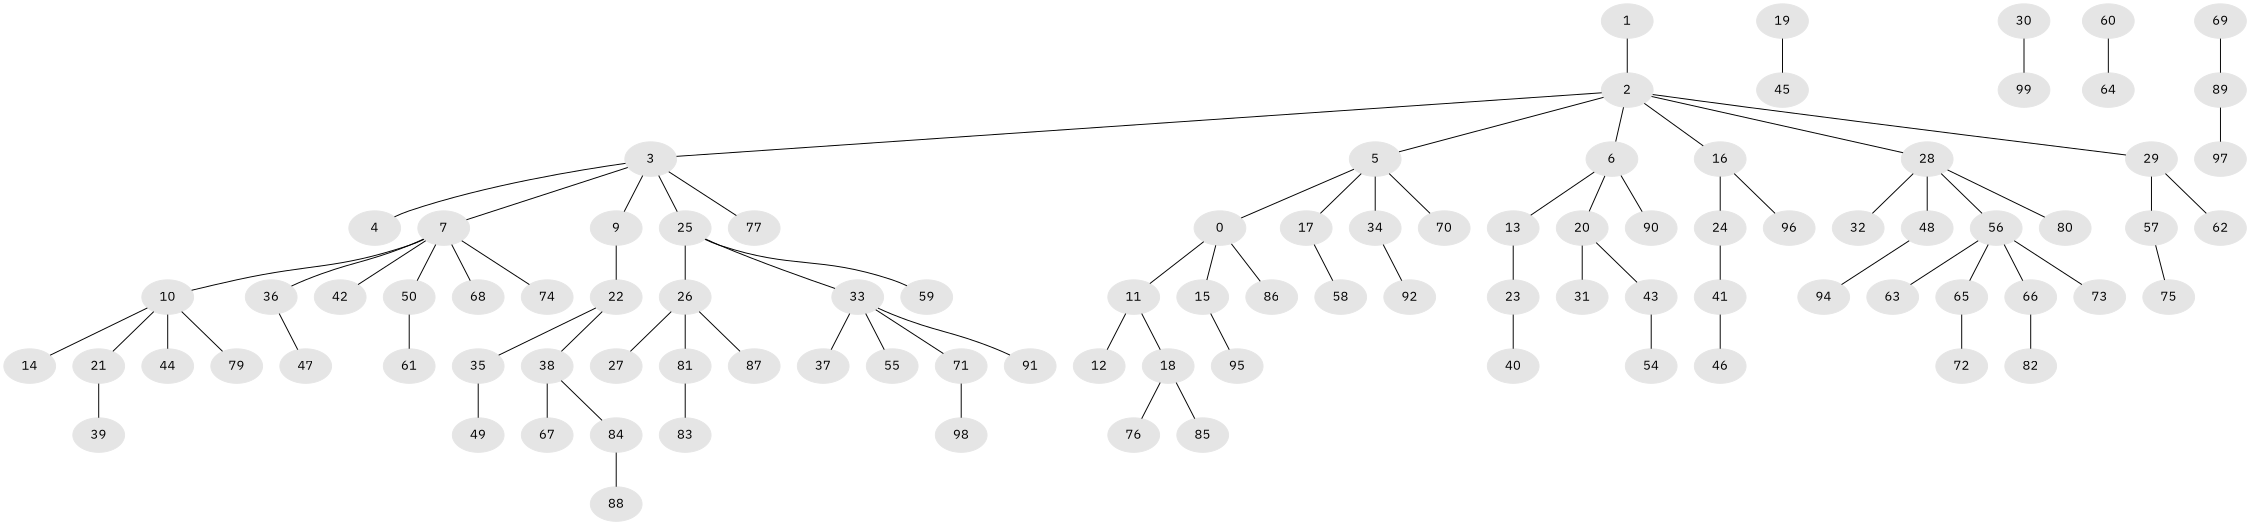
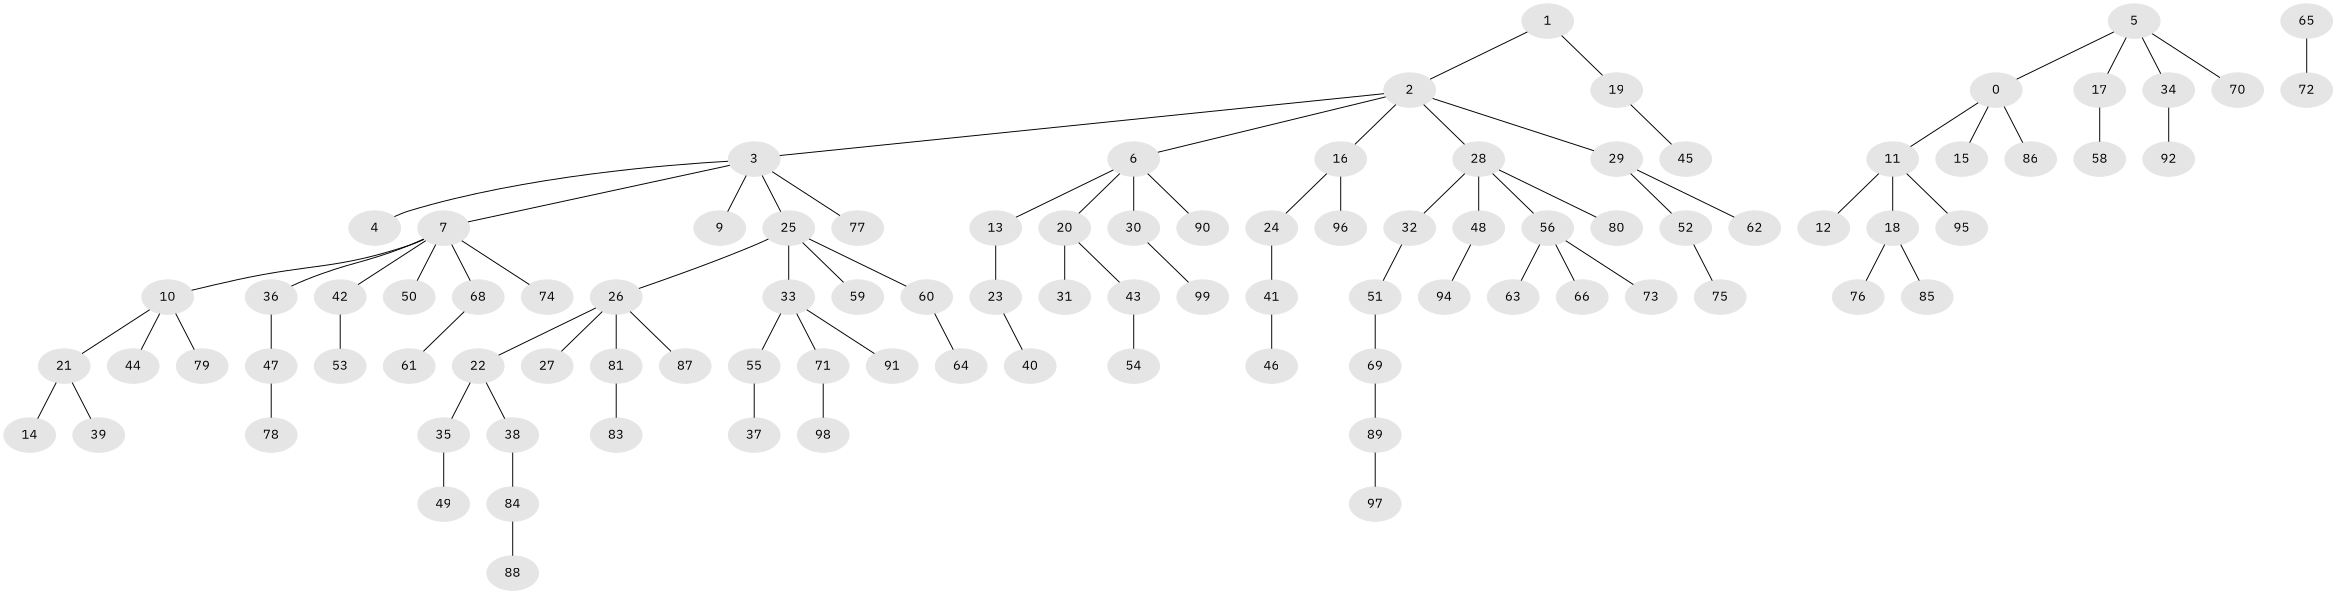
none -> (1582, 55)
(1501, 125) -> none
none -> (1134, 194)
(2151, 228) -> (1686, 228)
(616, 263) -> (547, 332)
none -> (858, 263)
(1979, 263) -> none
none -> (1375, 297)
(99, 332) -> (47, 401)
(409, 332) -> (444, 331)
(840, 332) -> (754, 401)
(1220, 332) -> (1927, 193)
none -> (340, 366)
(2031, 366) -> none
none -> (271, 435)
(547, 435) -> none
